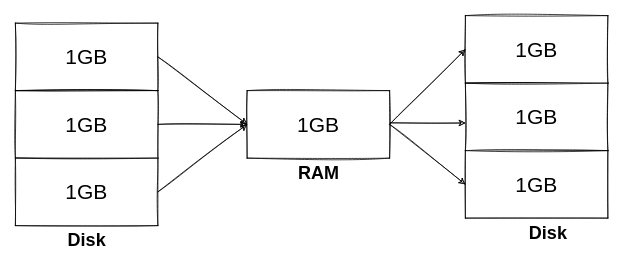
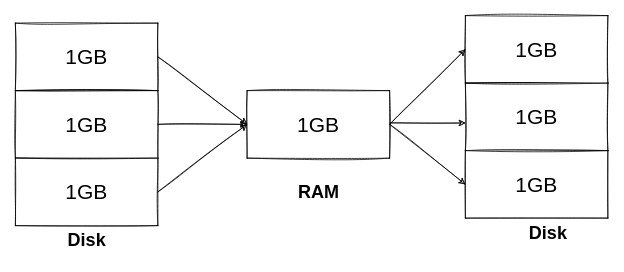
(318, 173) -> (318, 192)
